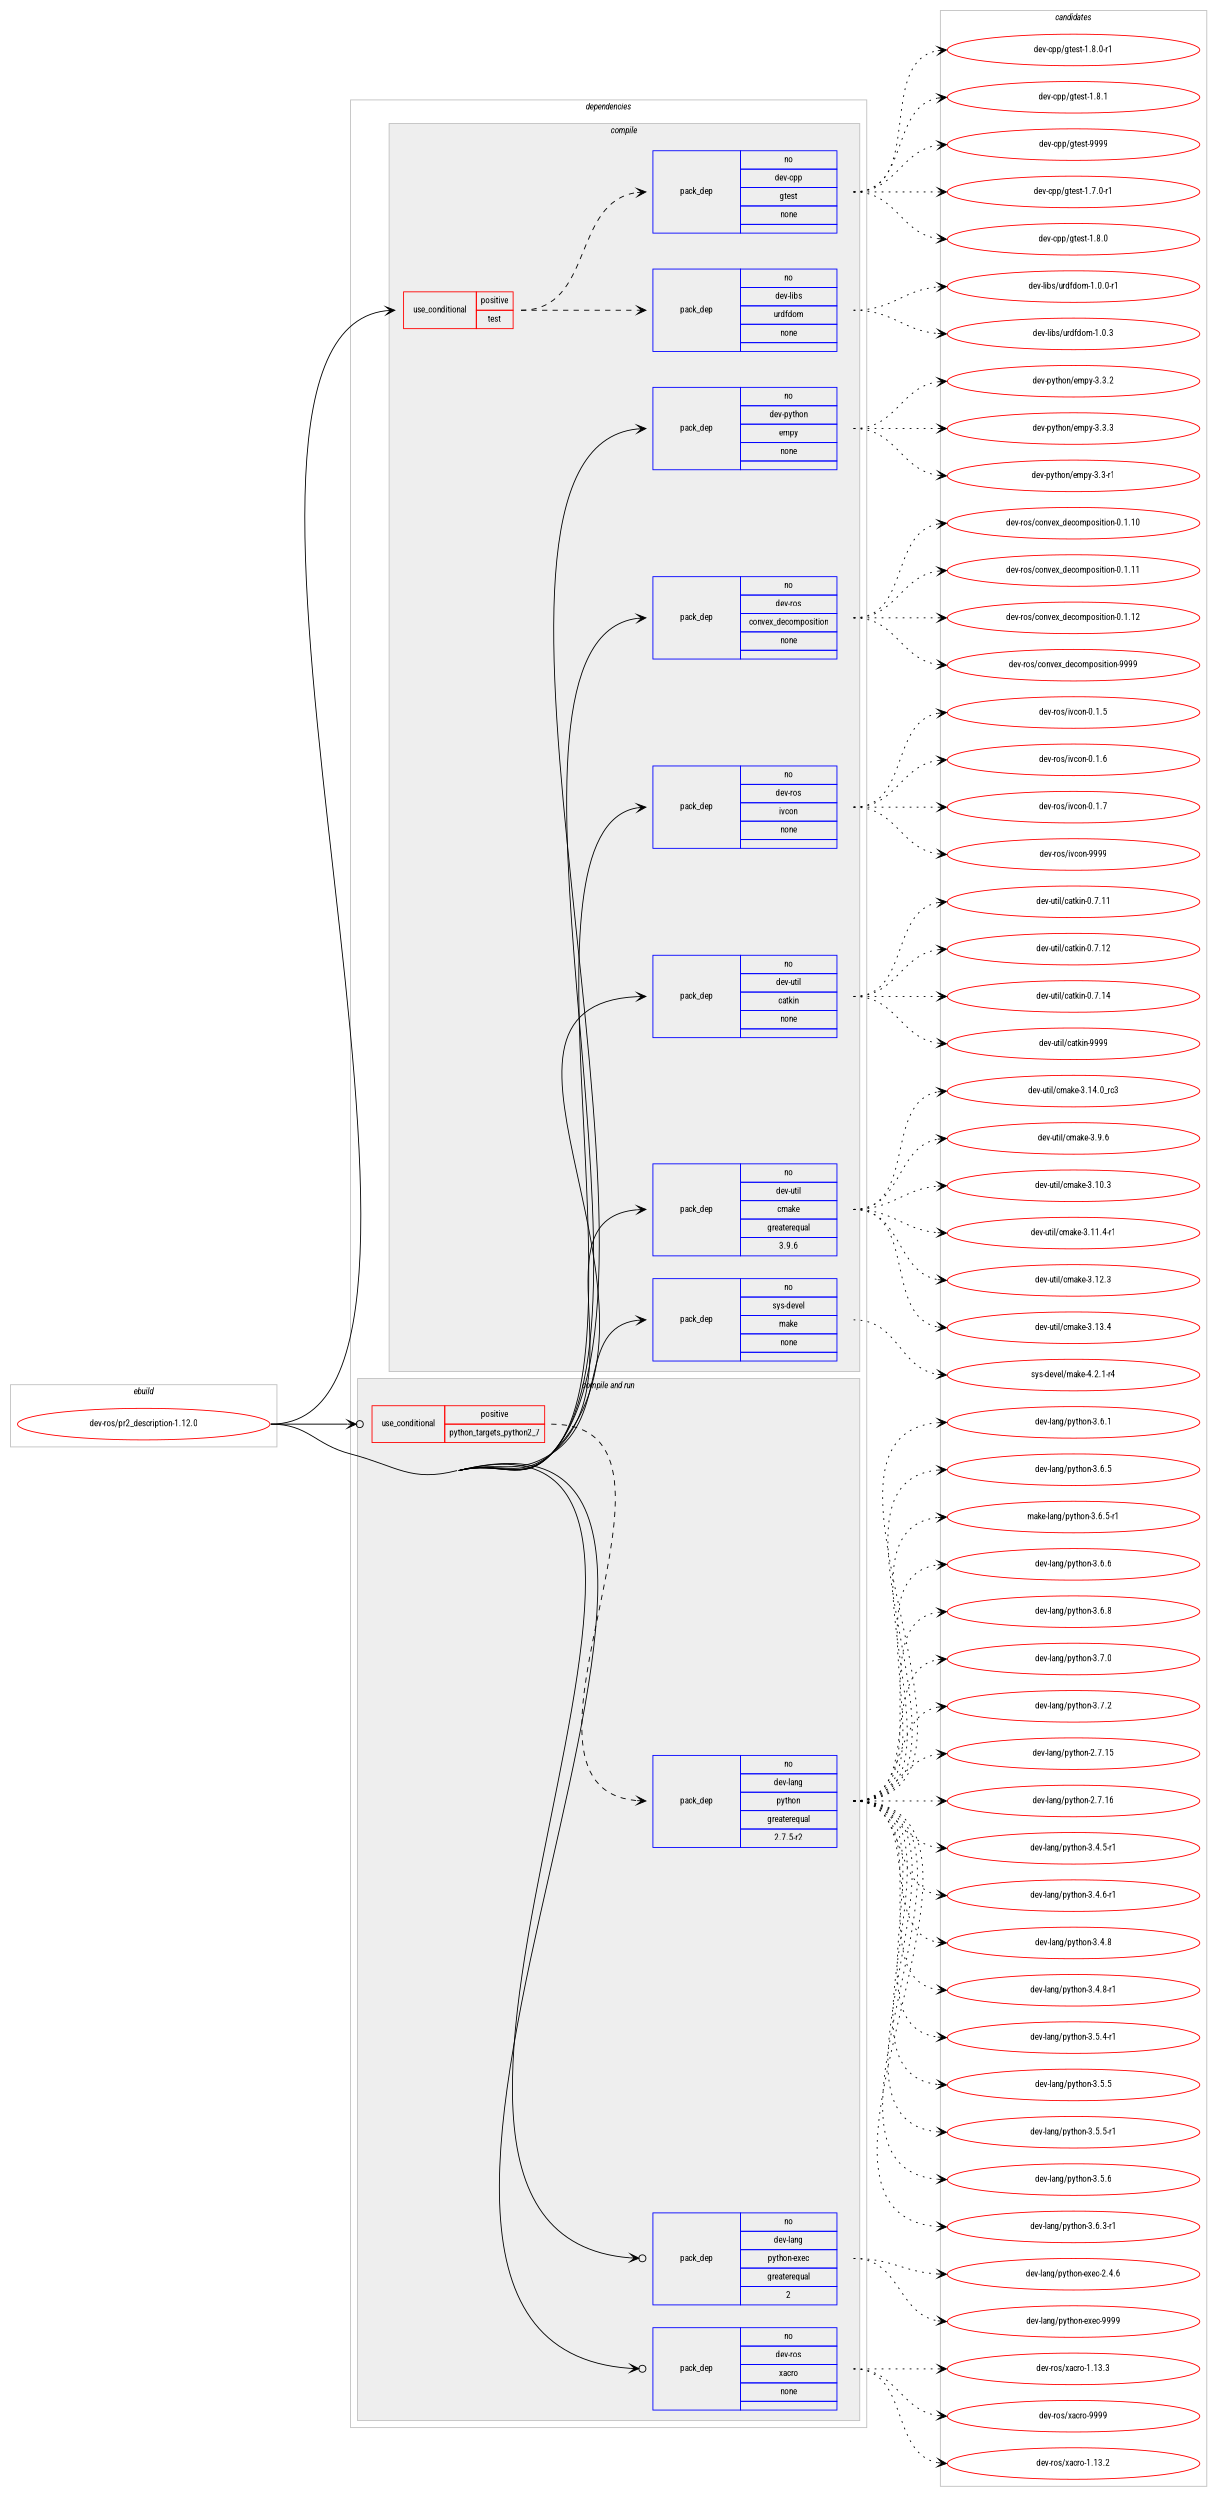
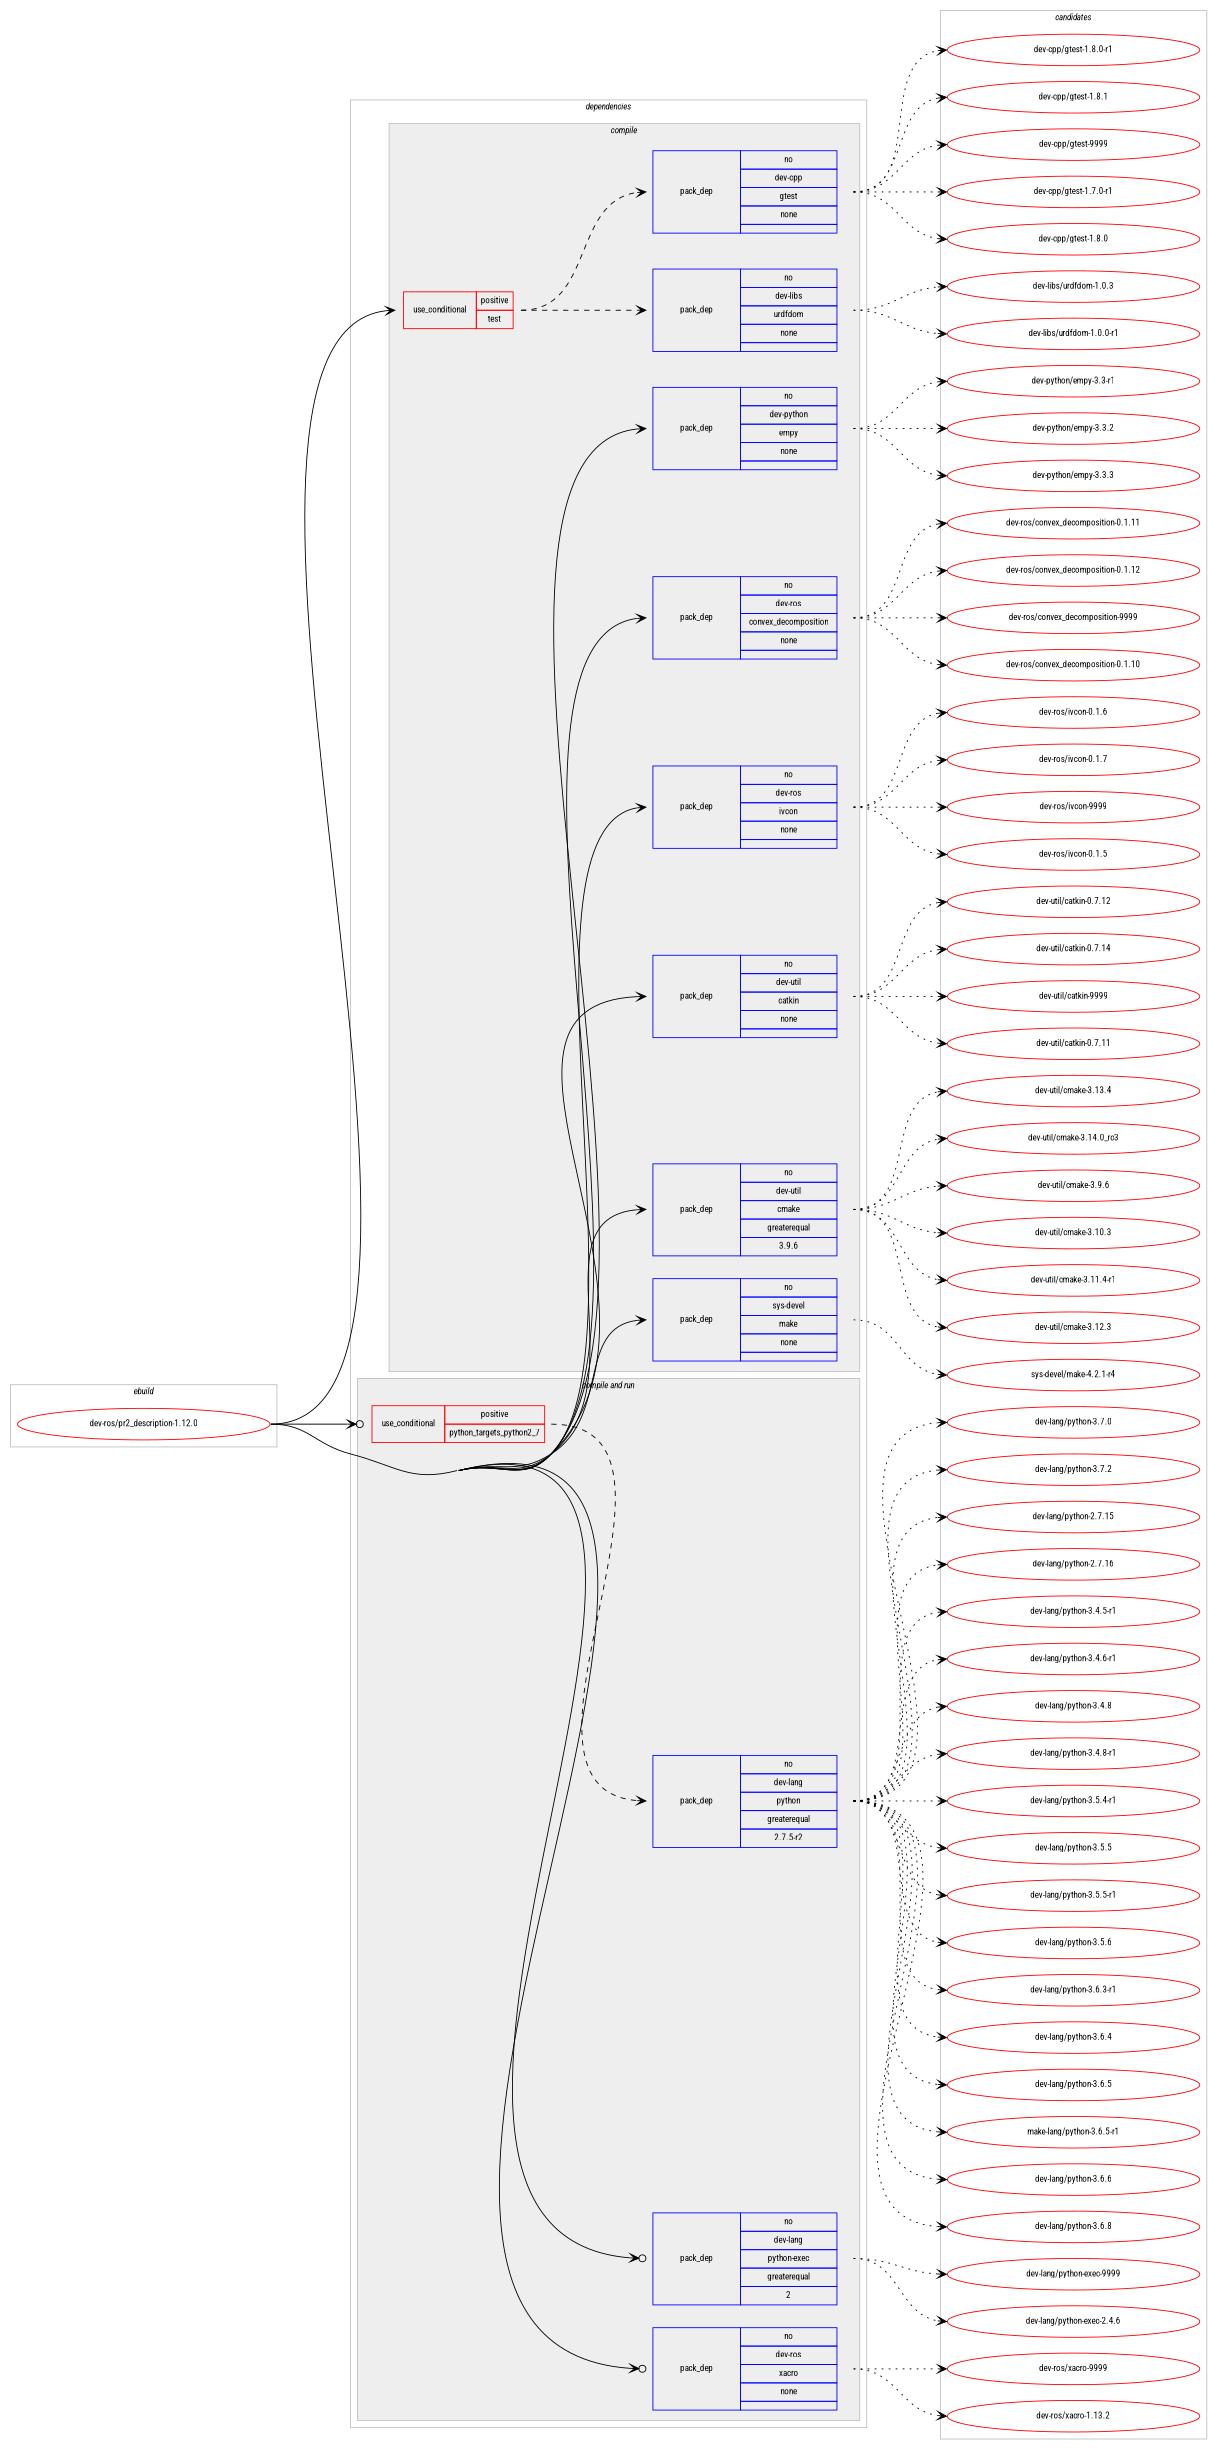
(1074, 1422) -> (1074, 2038)
(1074, 2369) -> none
